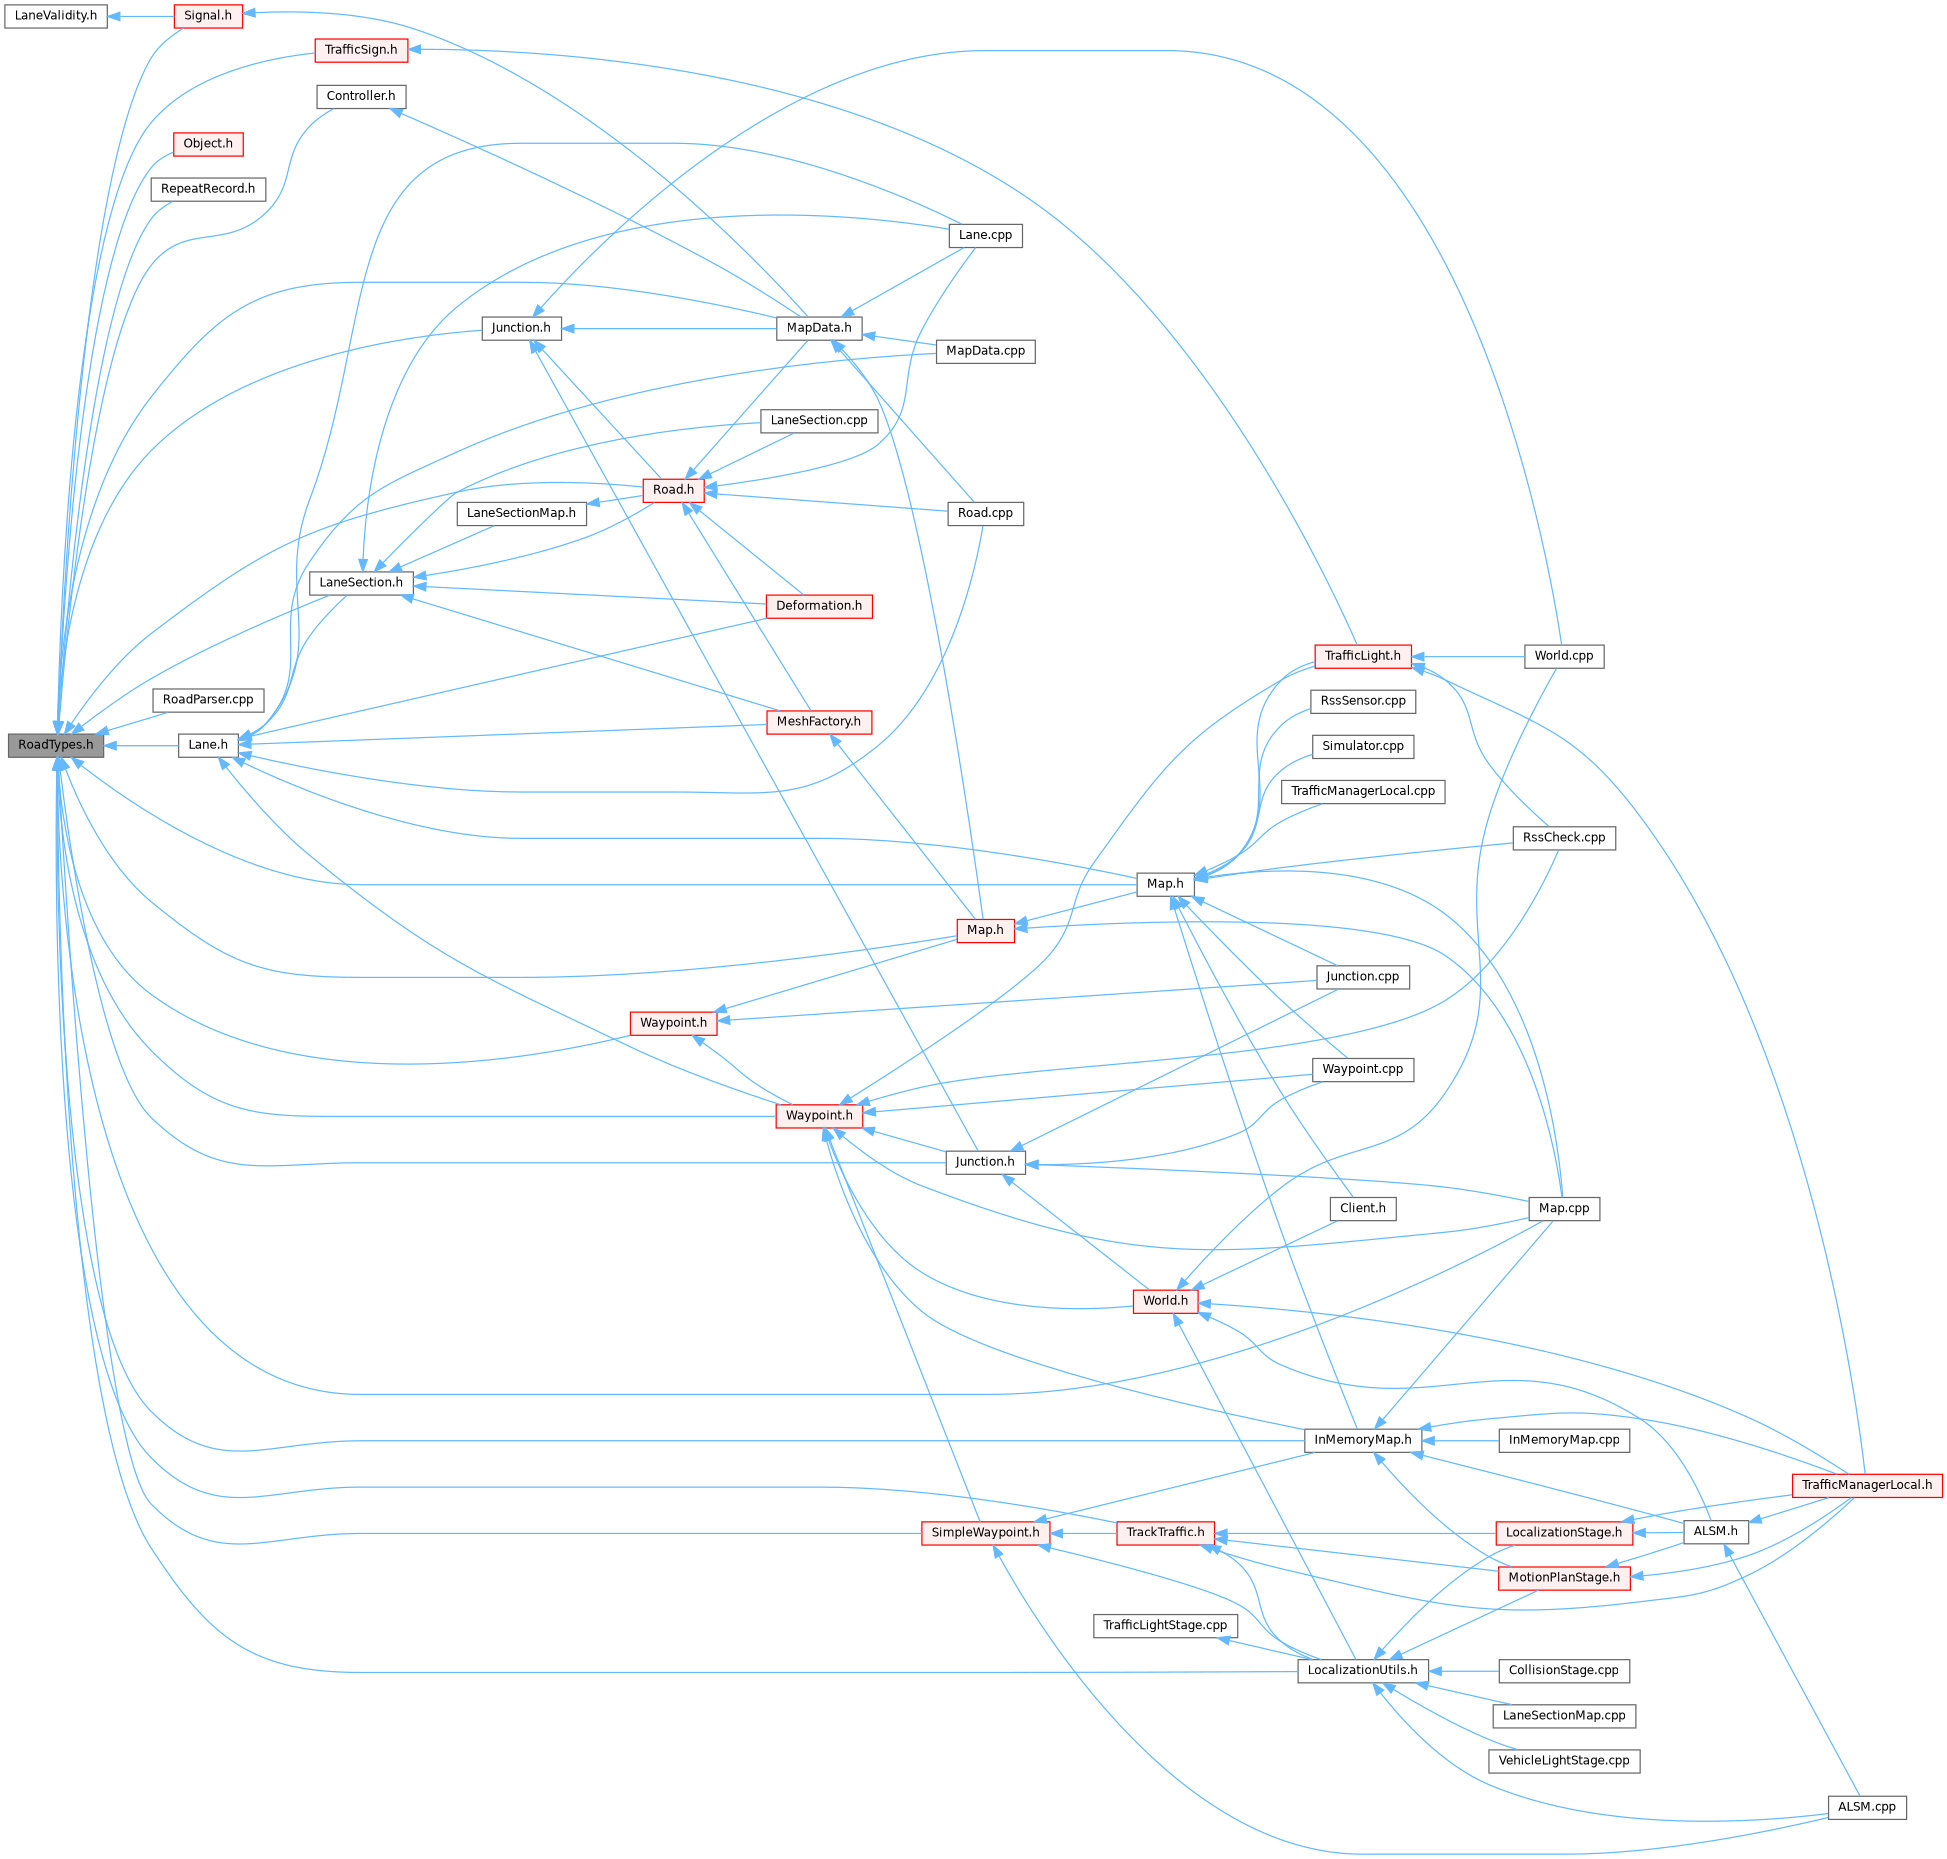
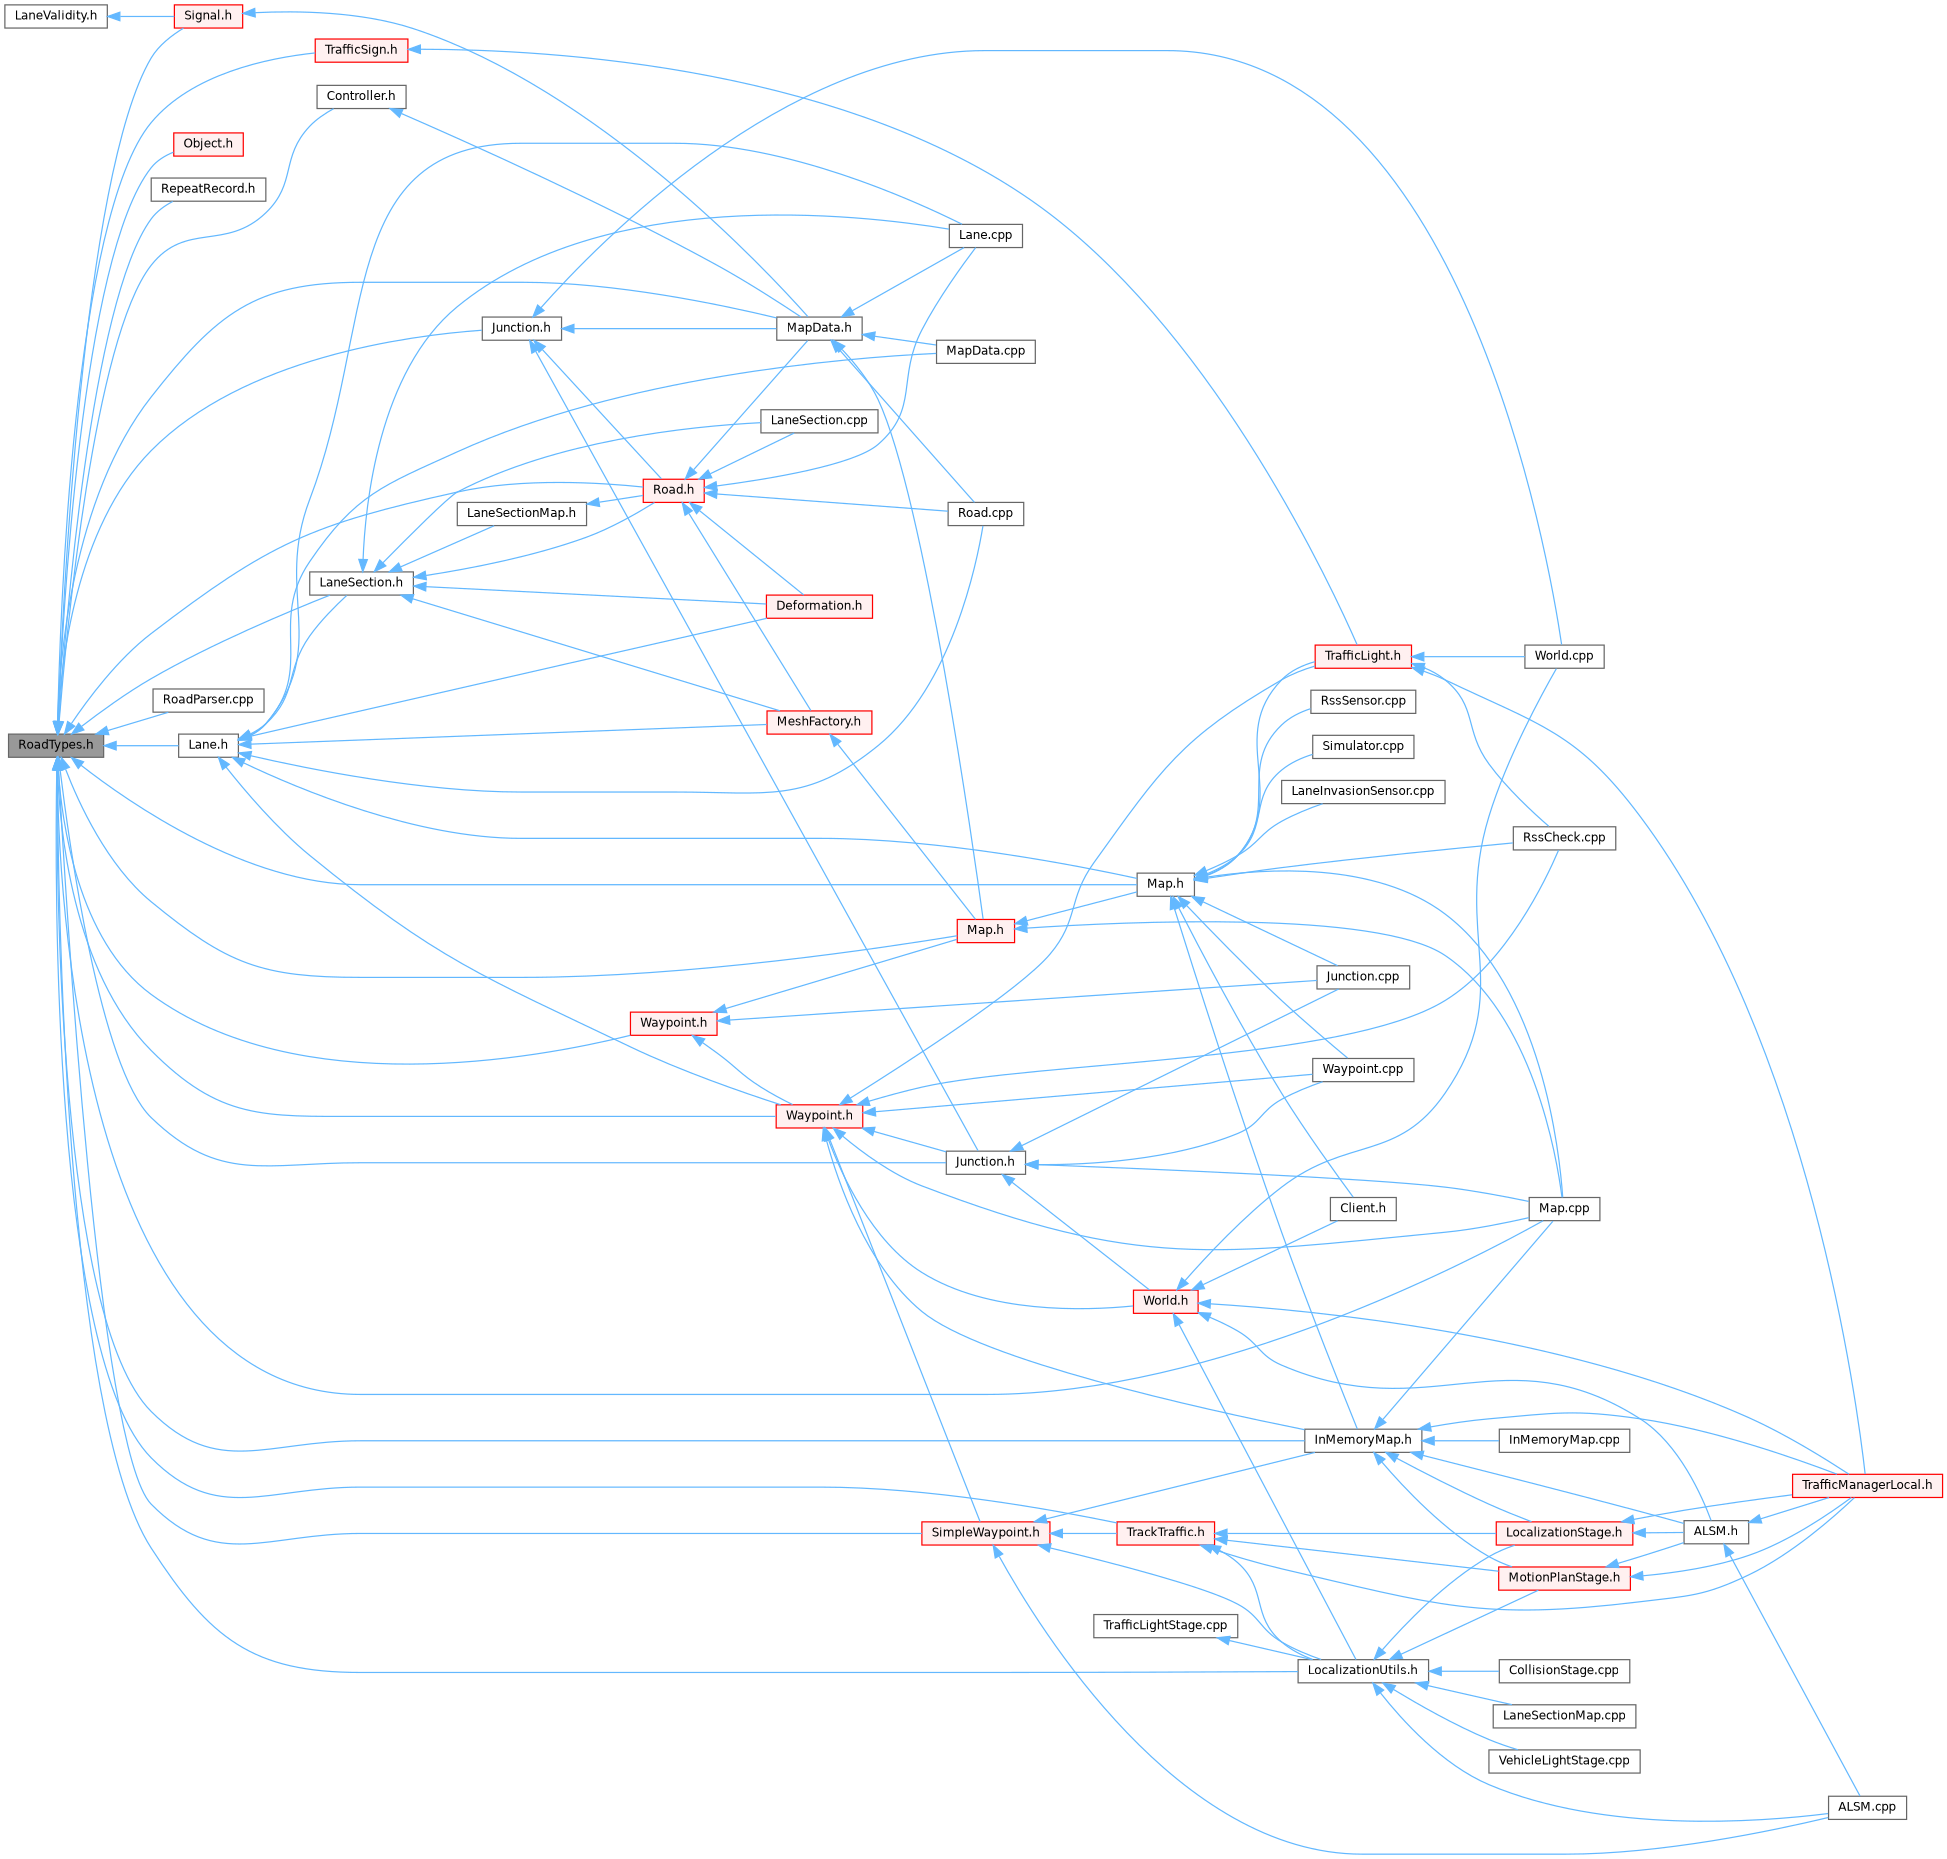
(1363, 792) -> (1363, 792)
none -> (1463, 1492)
